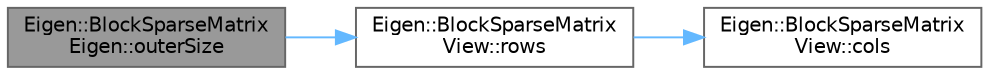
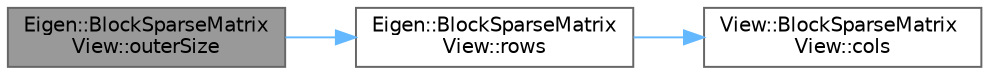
(147, 37) -> (147, 37)
(843, 37) -> (843, 37)
